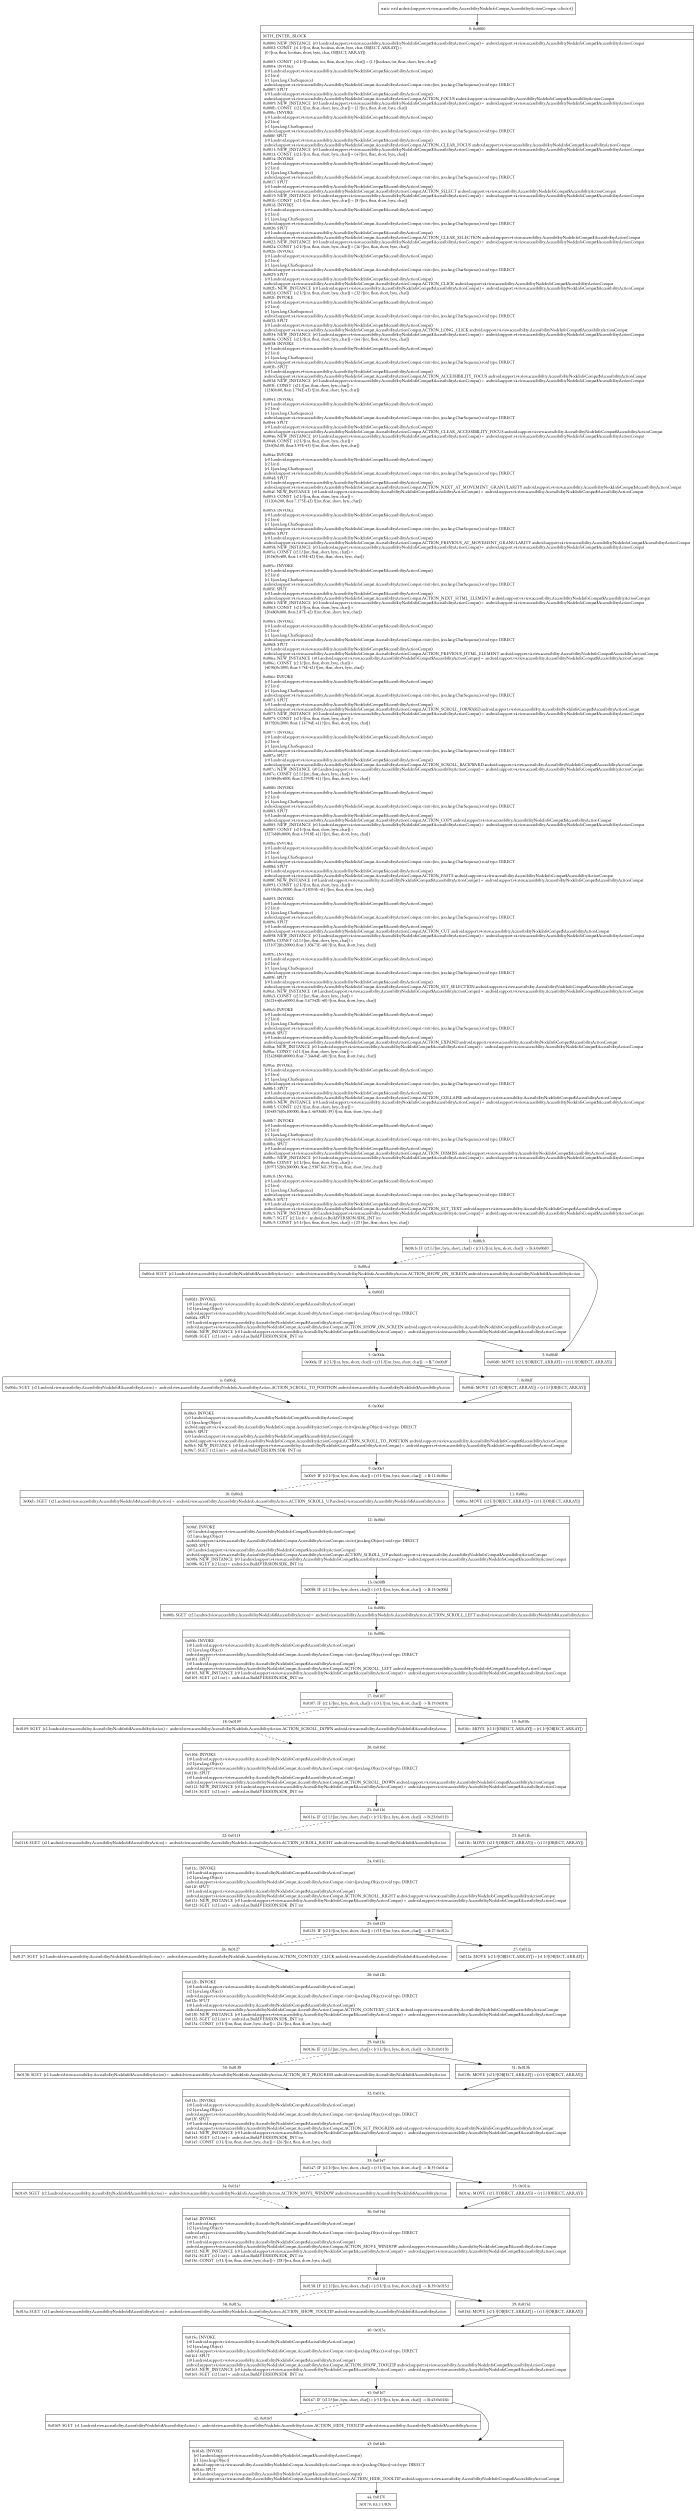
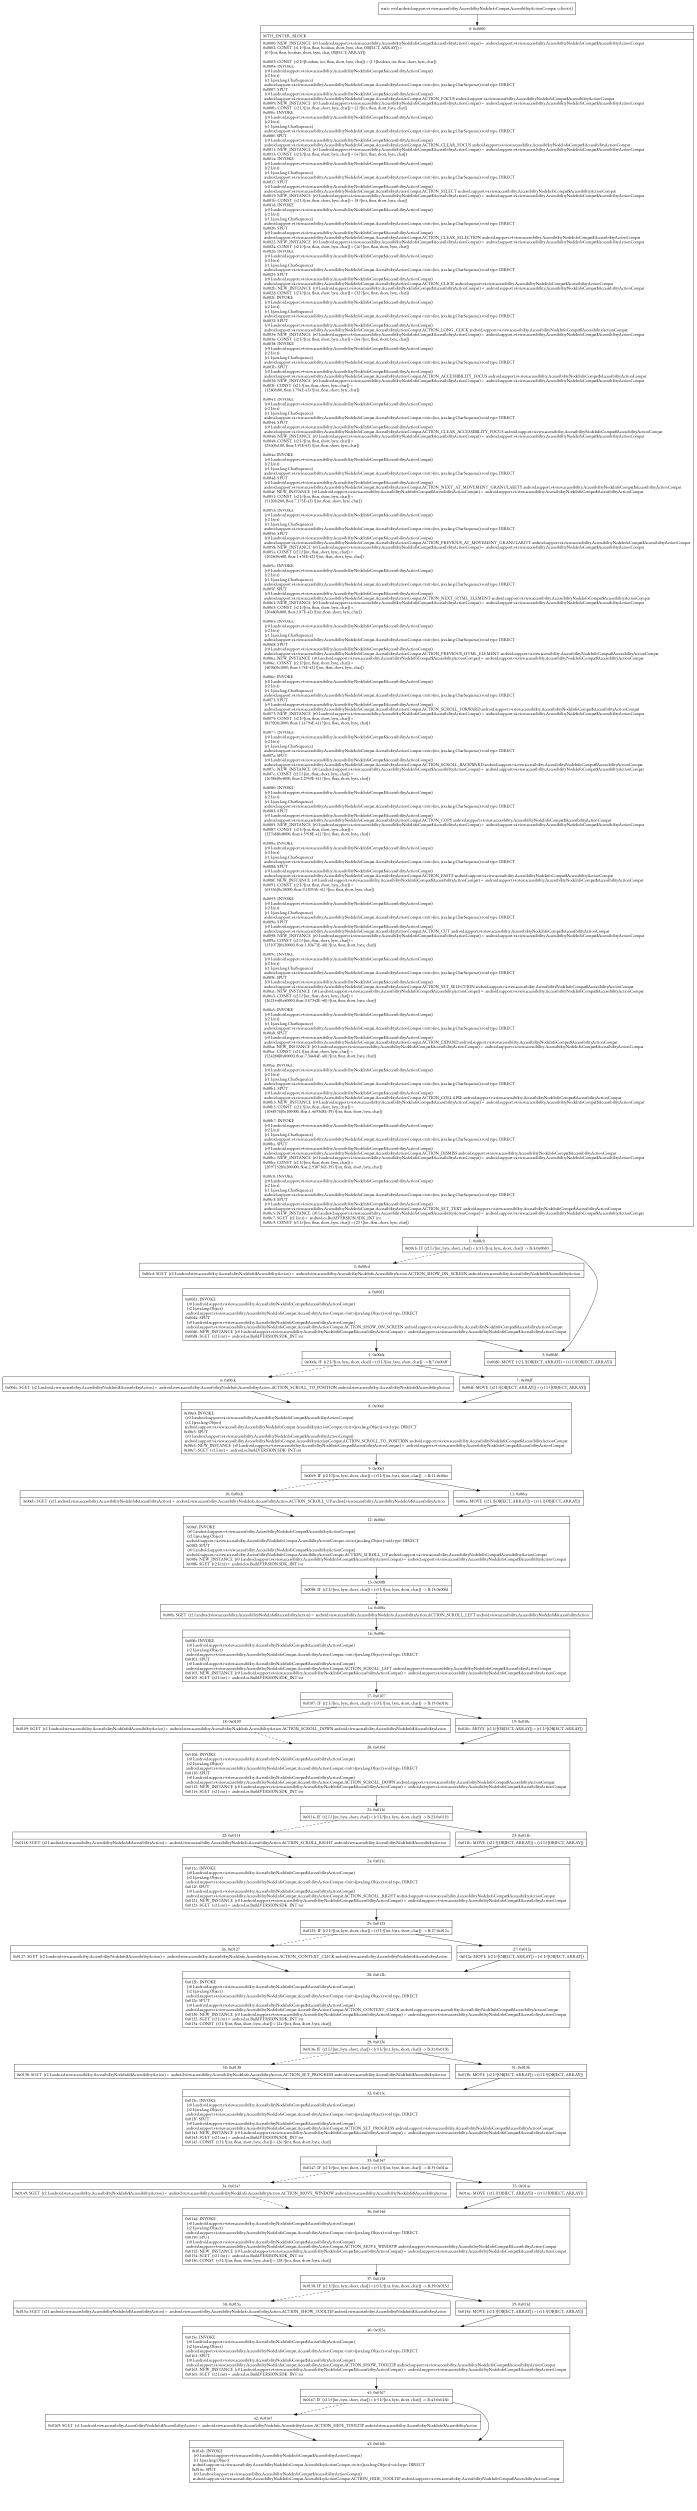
(365, 1282) -> none
none -> (304, 1371)
(306, 1712) -> (306, 1712)
(376, 2501) -> none
